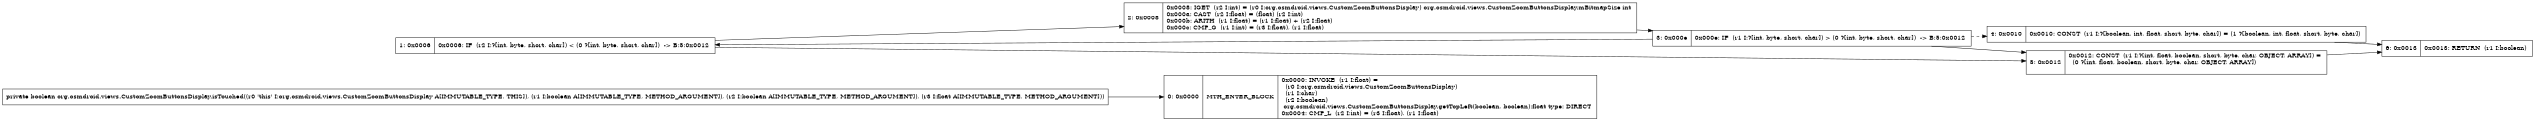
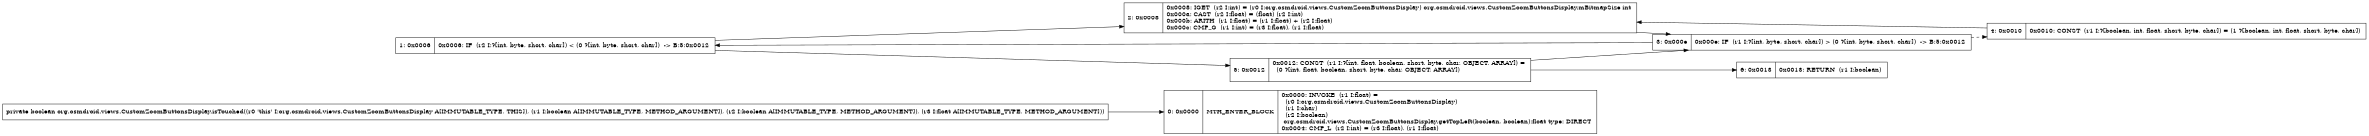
(2356, 43) -> (1814, 25)
(1977, 49) -> (1607, 55)
